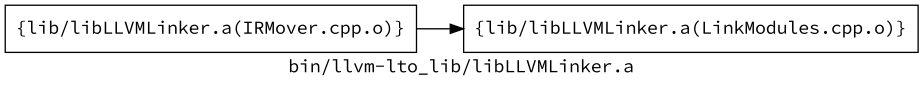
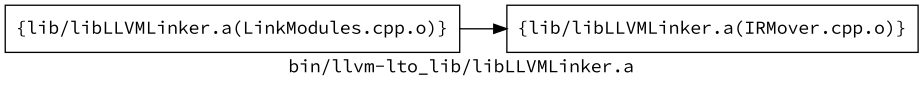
(433, 29) -> (477, 29)
